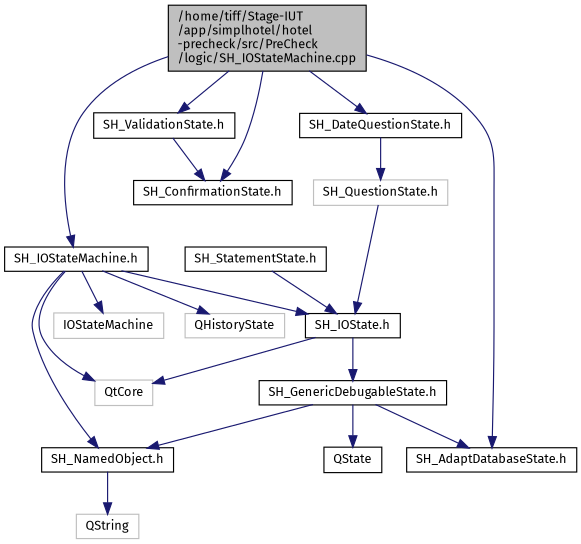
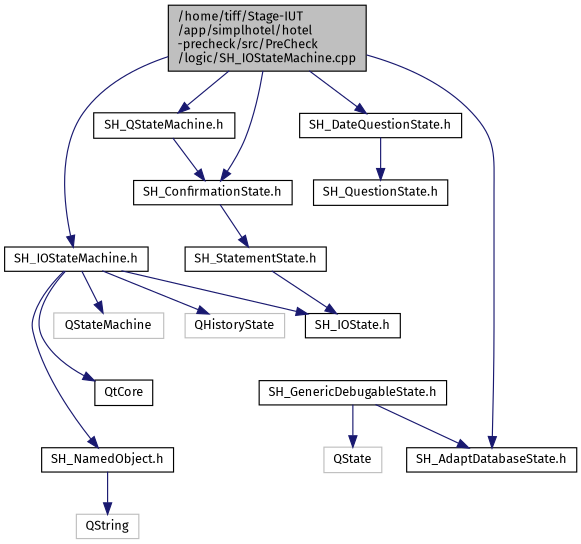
(164, 126) -> (164, 126)
(381, 193) -> (381, 193)
none -> (231, 221)
(368, 254) -> none
(109, 326) -> (109, 326)
(353, 354) -> none
(240, 359) -> none
(124, 393) -> (124, 393)
(236, 425) -> none
(353, 460) -> (353, 460)
